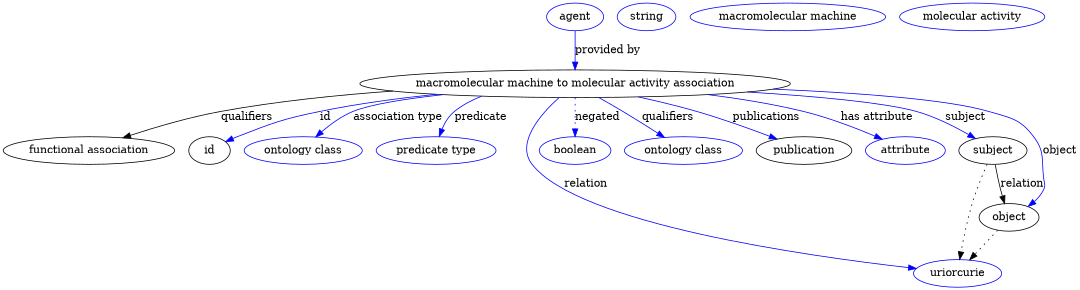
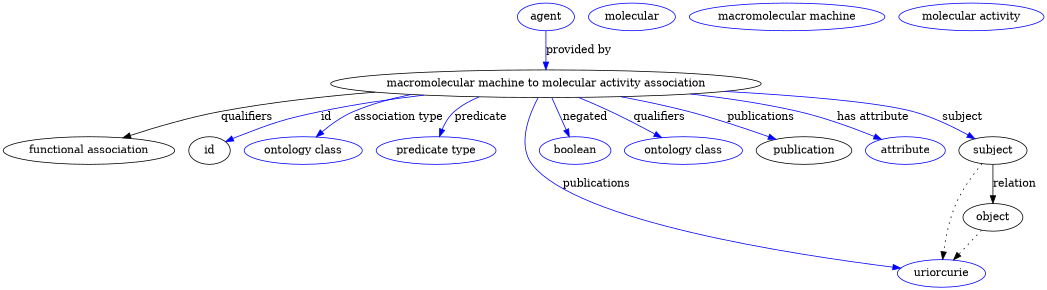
(647, 17) -> (632, 17)
(943, 102) -> none
(575, 113) -> (559, 114)
(586, 184) -> (597, 184)
